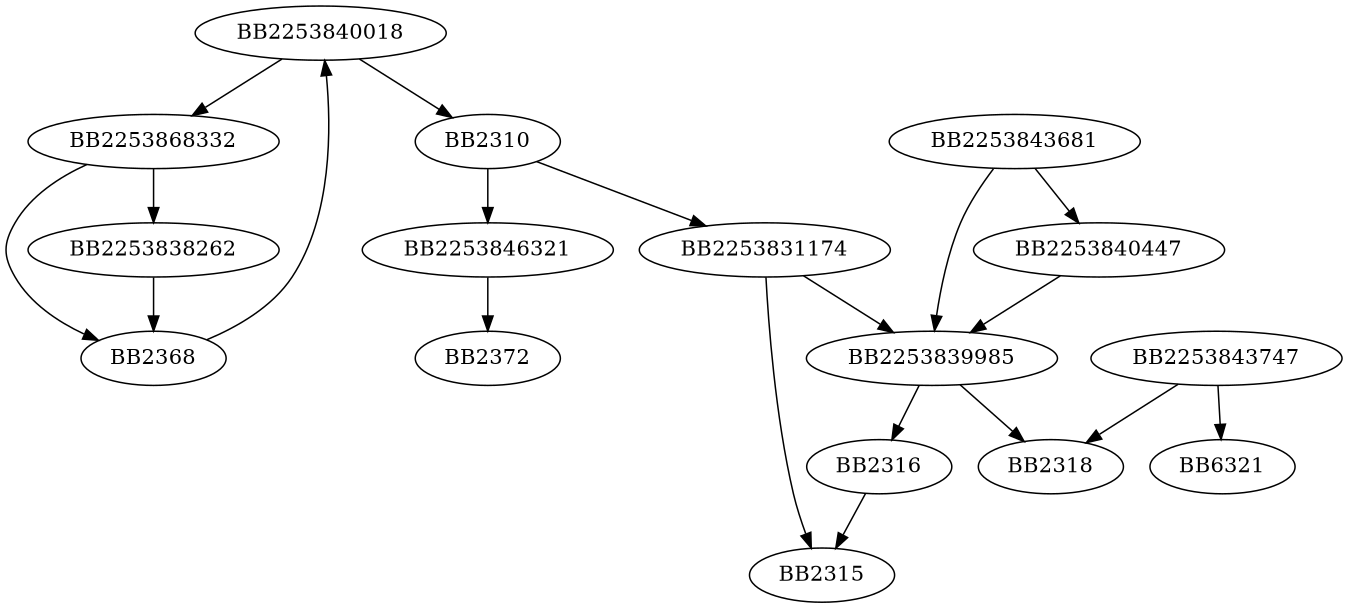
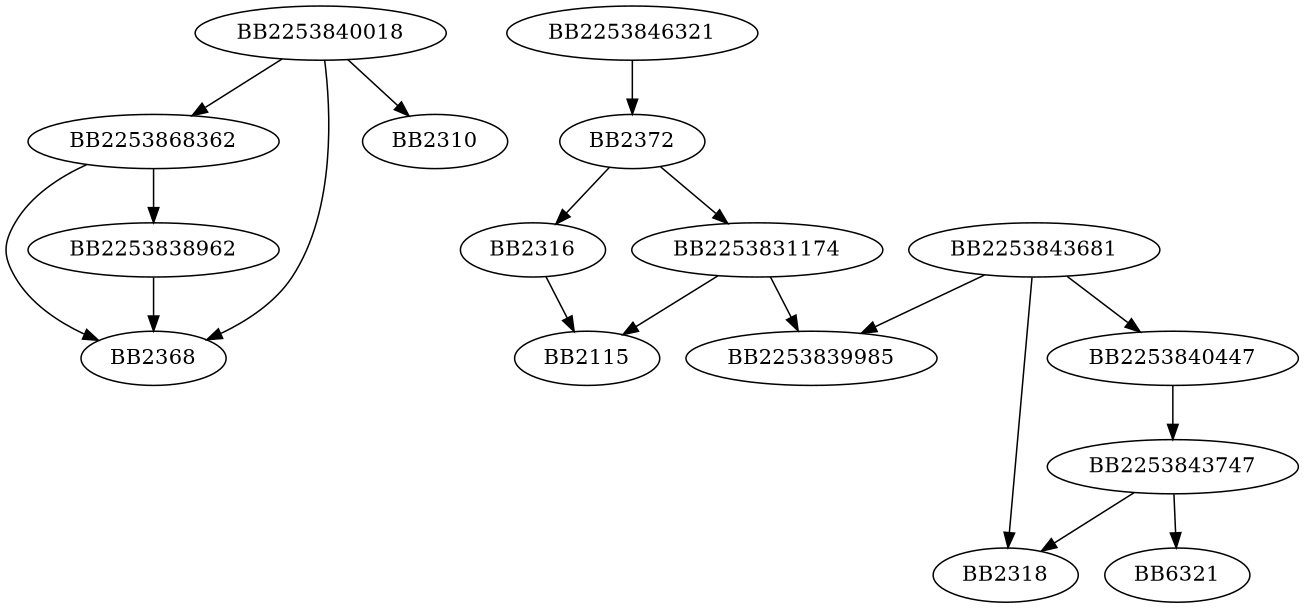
(154, 142) -> (154, 142)
(488, 188) -> none
(614, 191) -> (688, 190)
(313, 232) -> (318, 217)
(154, 250) -> (154, 250)
(1022, 300) -> (1173, 405)
(909, 406) -> (588, 190)
(986, 408) -> (1021, 405)
(822, 575) -> (587, 358)
